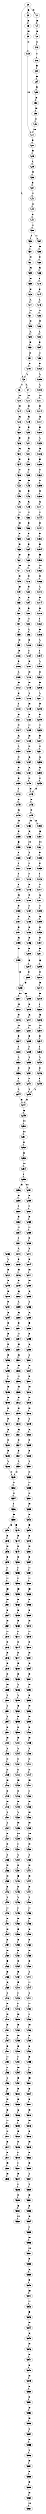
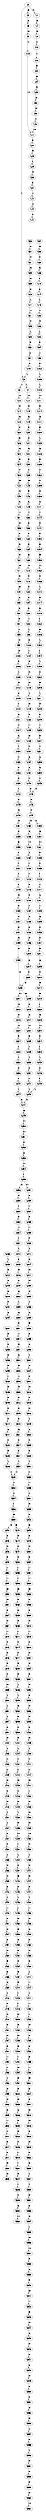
(32, 231) -> none
(7, 1323) -> none
